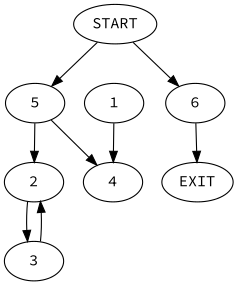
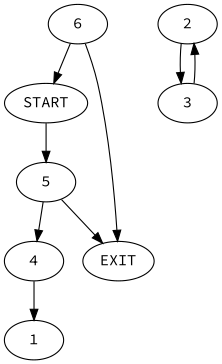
(152, 60) -> (64, 58)
(35, 137) -> (78, 217)
(114, 137) -> (34, 295)
